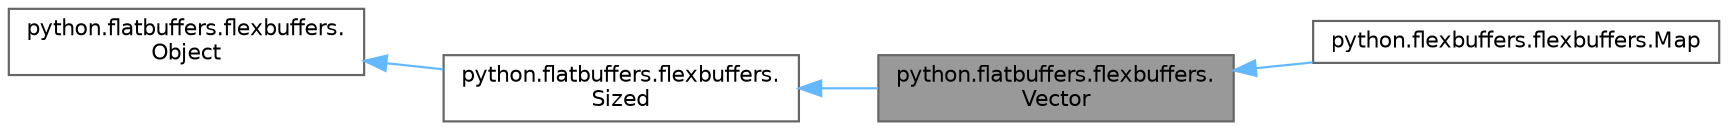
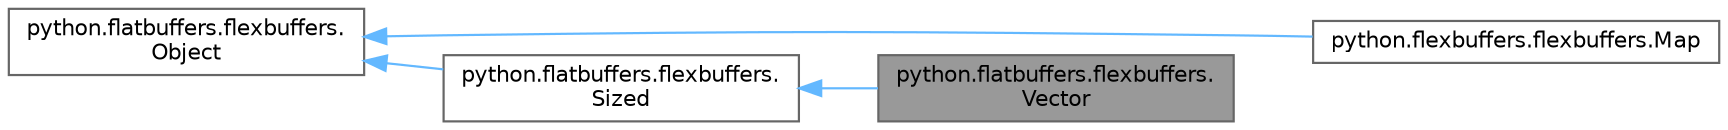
(1284, 65) -> (850, 32)
